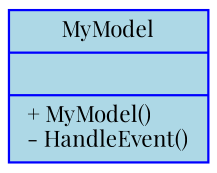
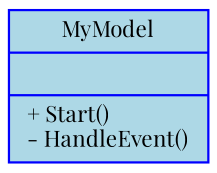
(90, 115) -> (68, 115)
